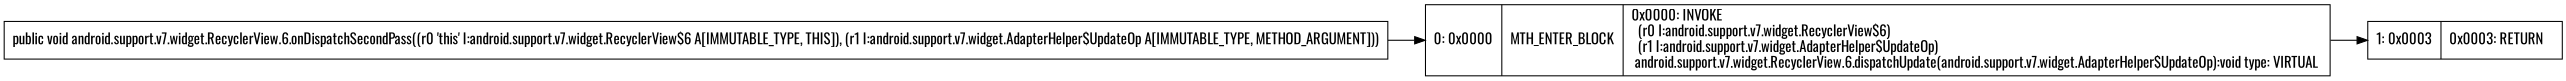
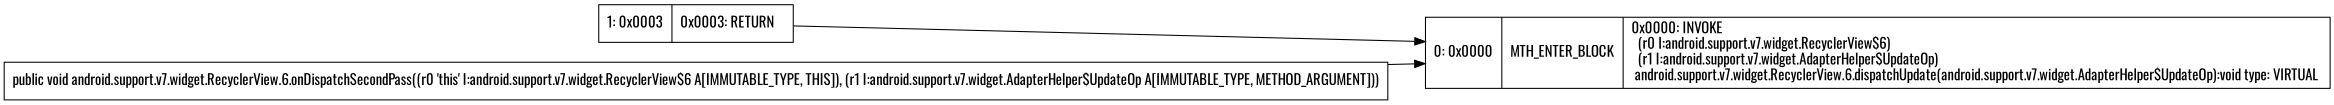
(2344, 40) -> (1104, 34)
